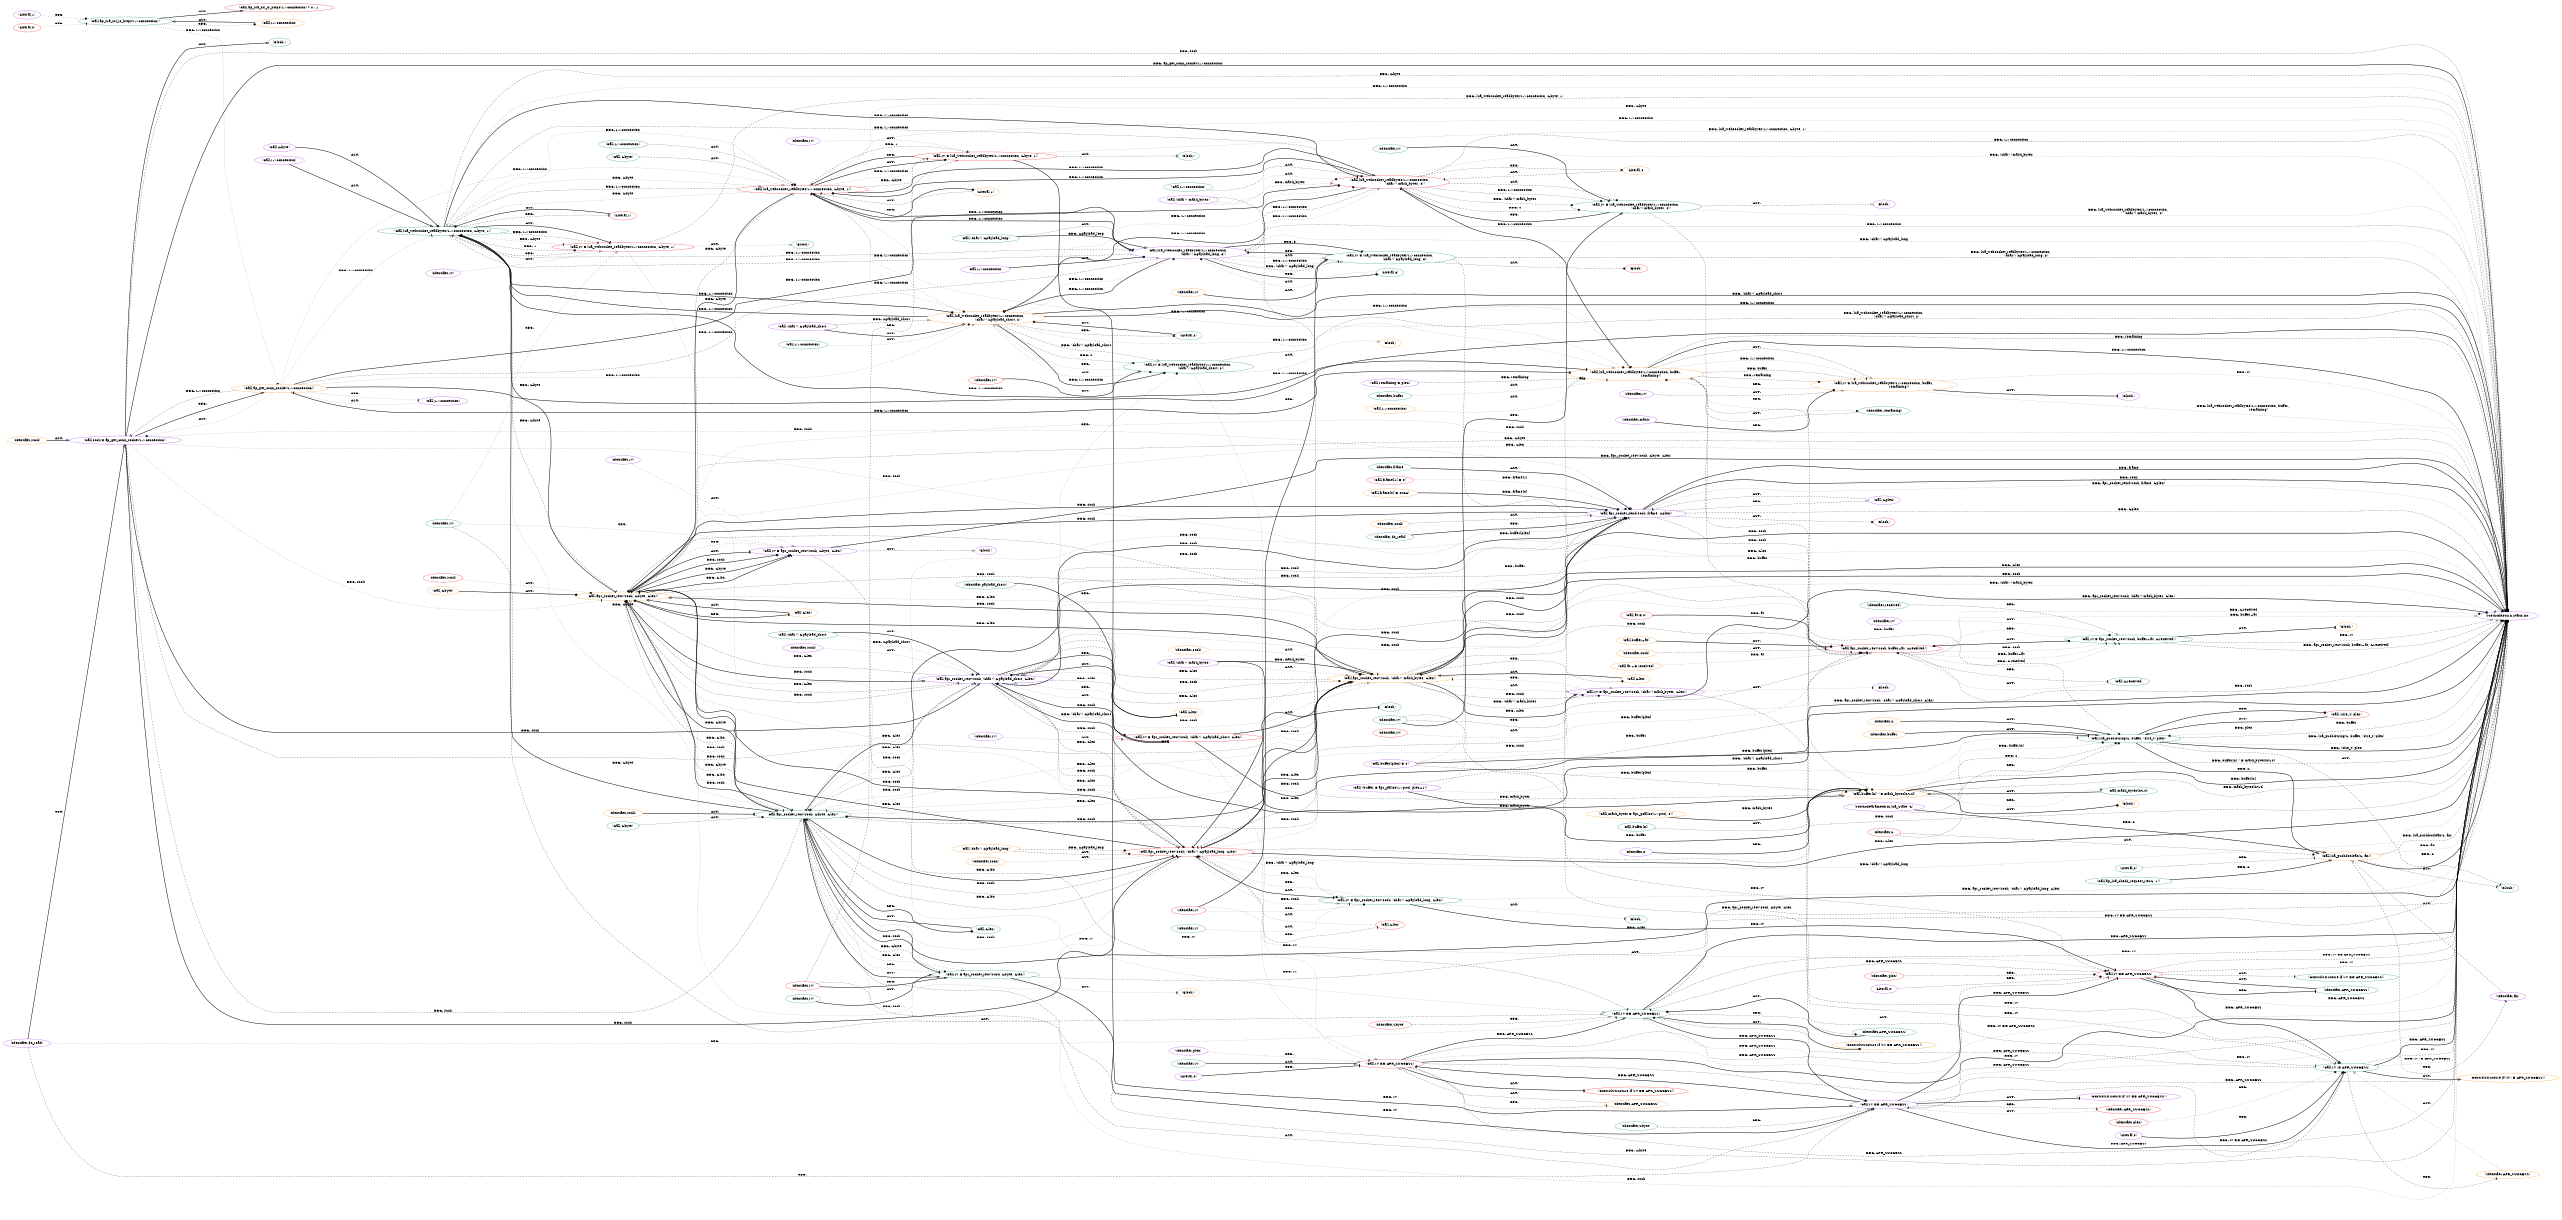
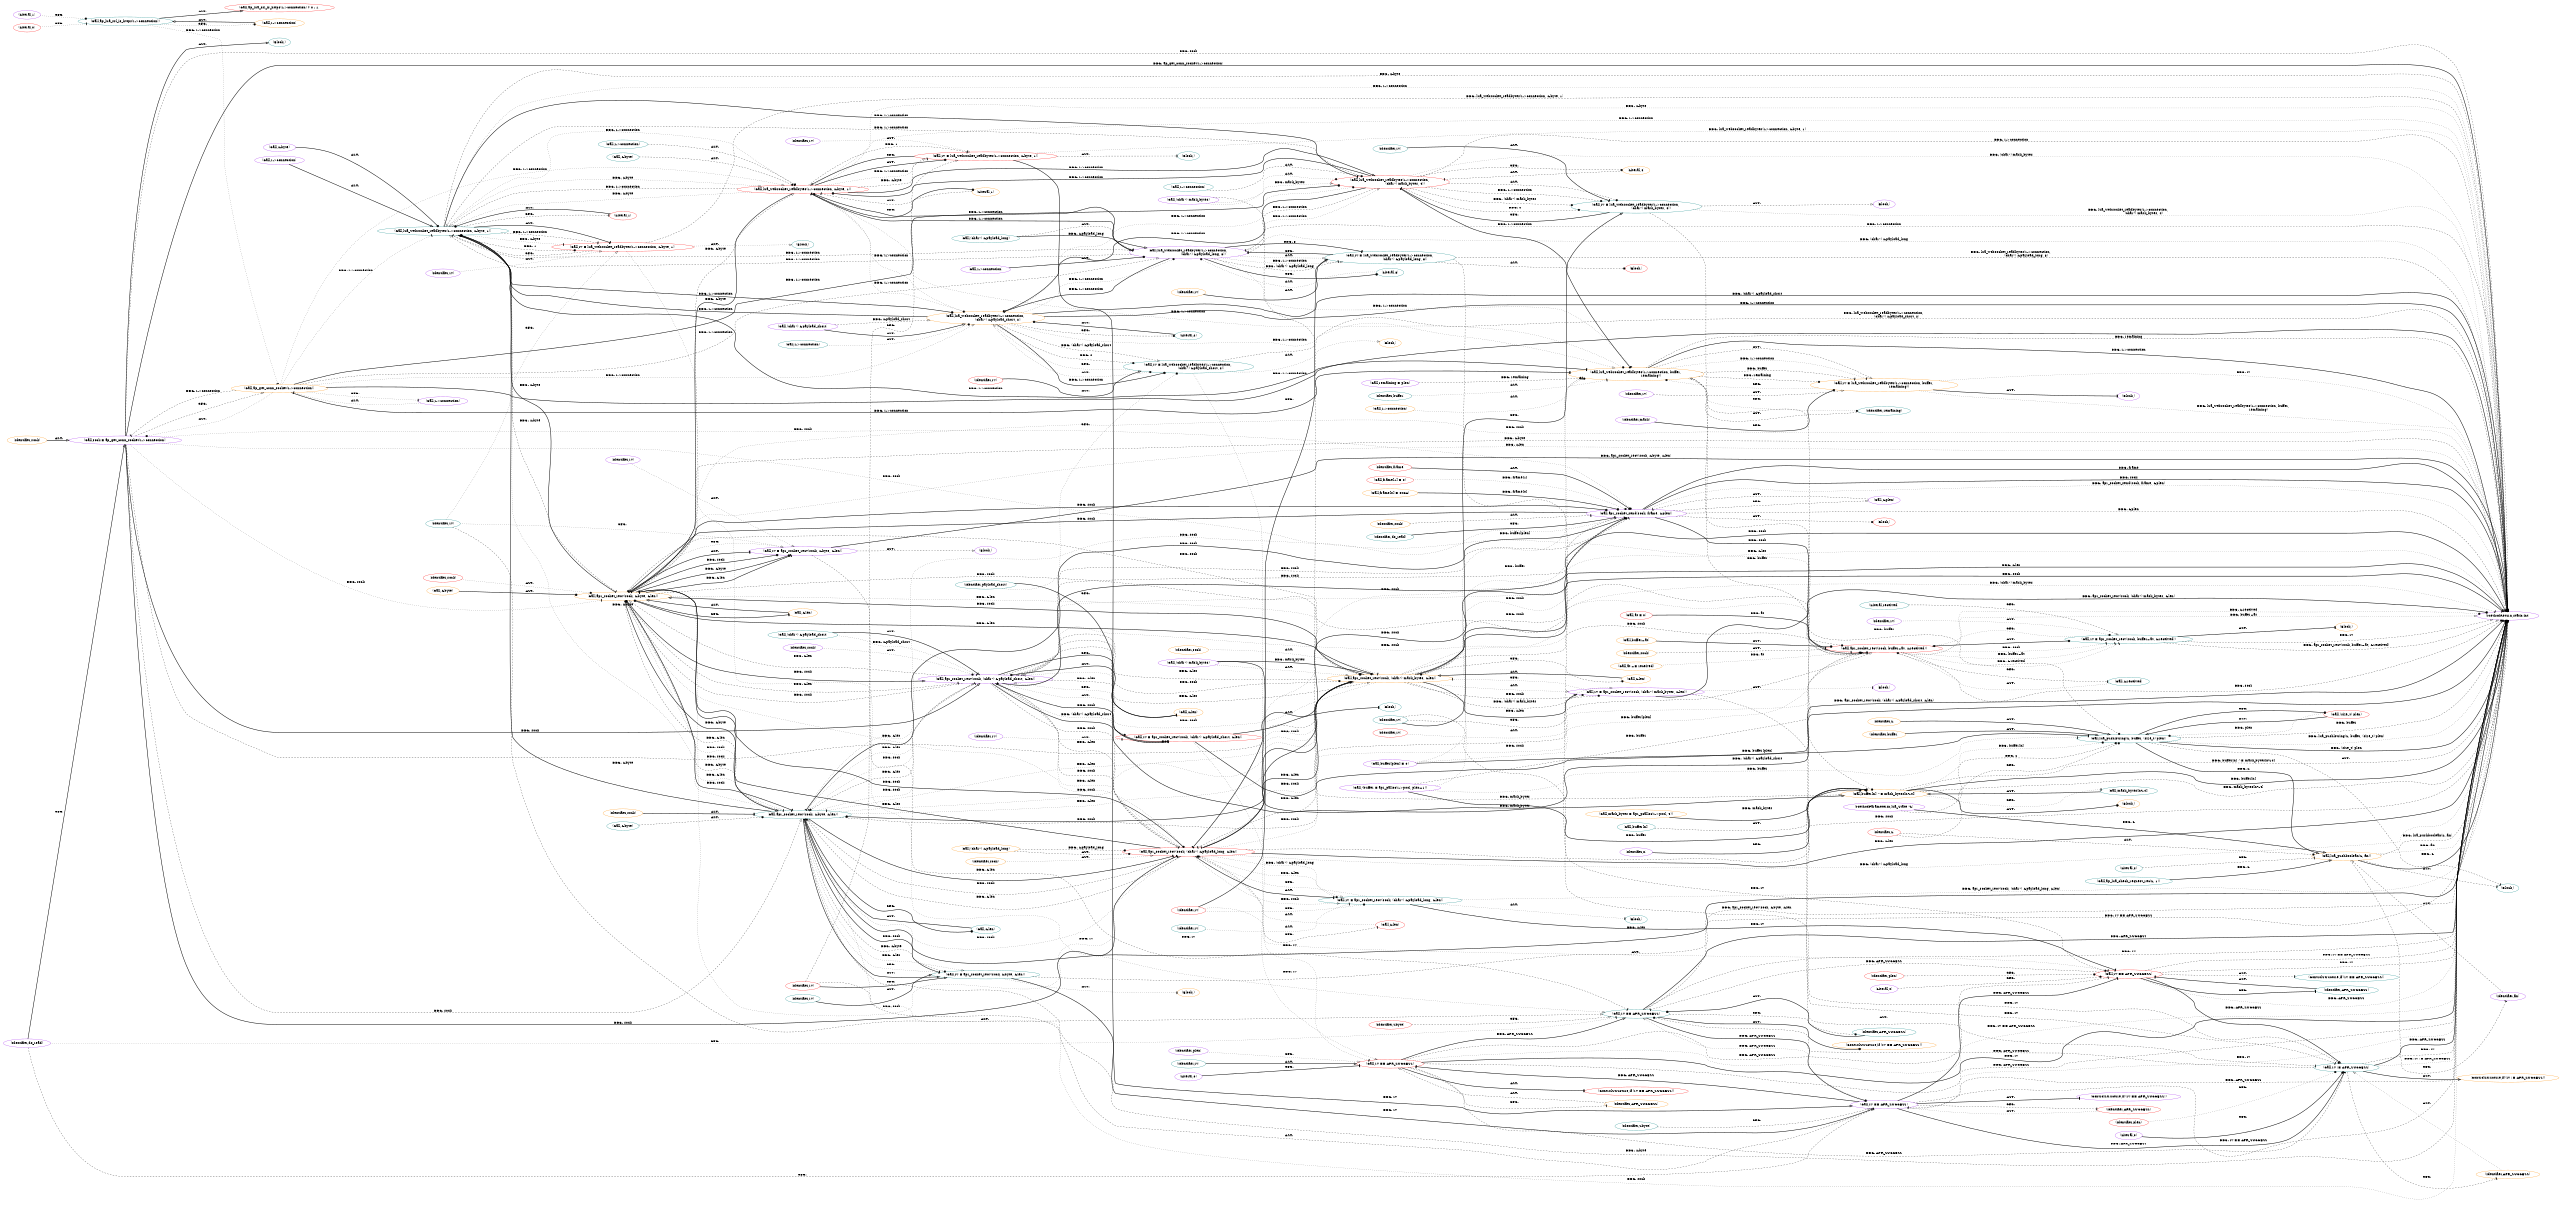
(198, 412) -> (198, 412)
(1390, 467) -> (1390, 467)
(1801, 546) -> (1801, 546)
(1884, 605) -> (1884, 605)
(1525, 608) -> (1525, 608)
(1630, 779) -> none
